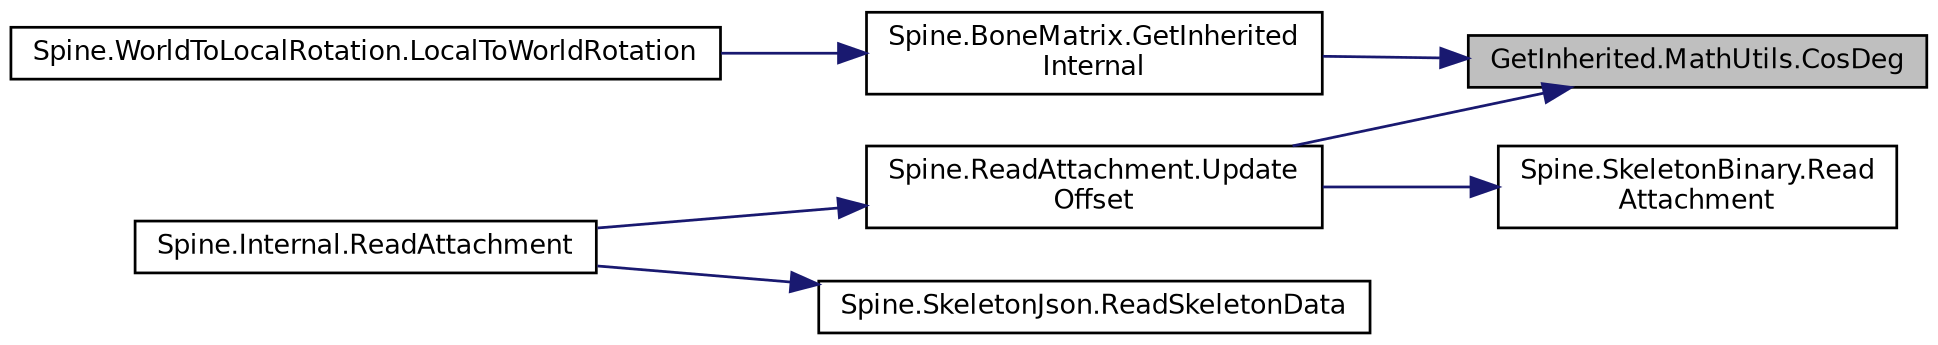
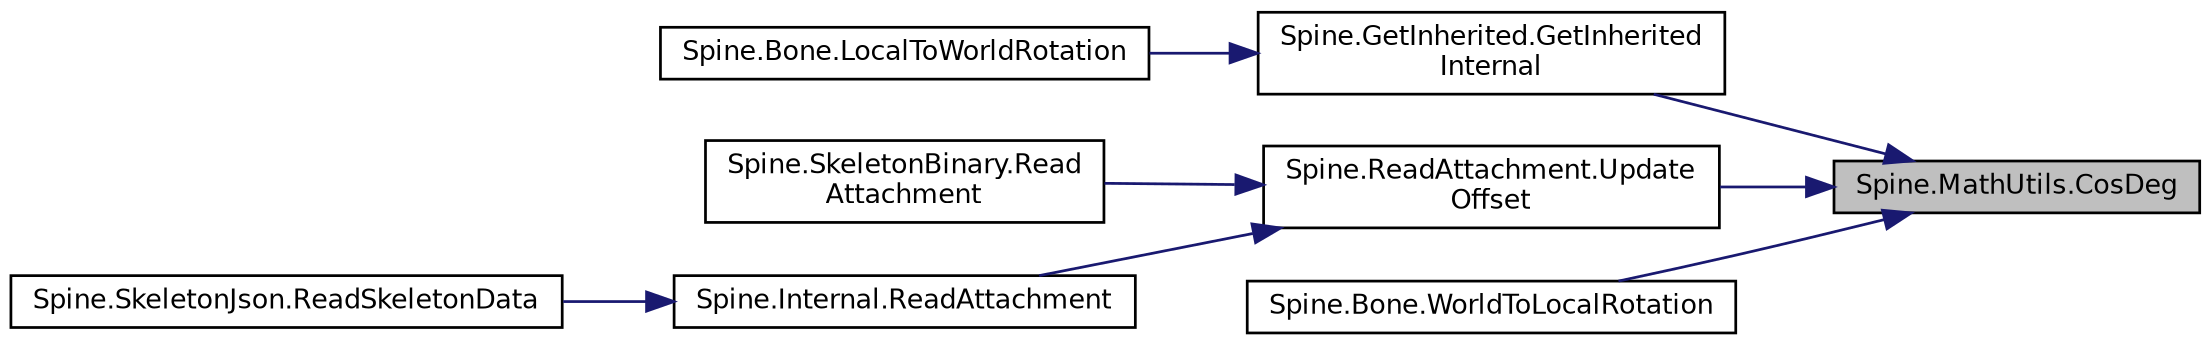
(366, 53) -> (905, 53)
(1094, 53) -> (1491, 53)
(1698, 61) -> (2017, 187)
(1397, 187) -> (1170, 184)
(694, 274) -> (605, 302)
none -> (1491, 307)
